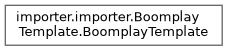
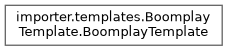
(114, 25) -> (114, 25)
